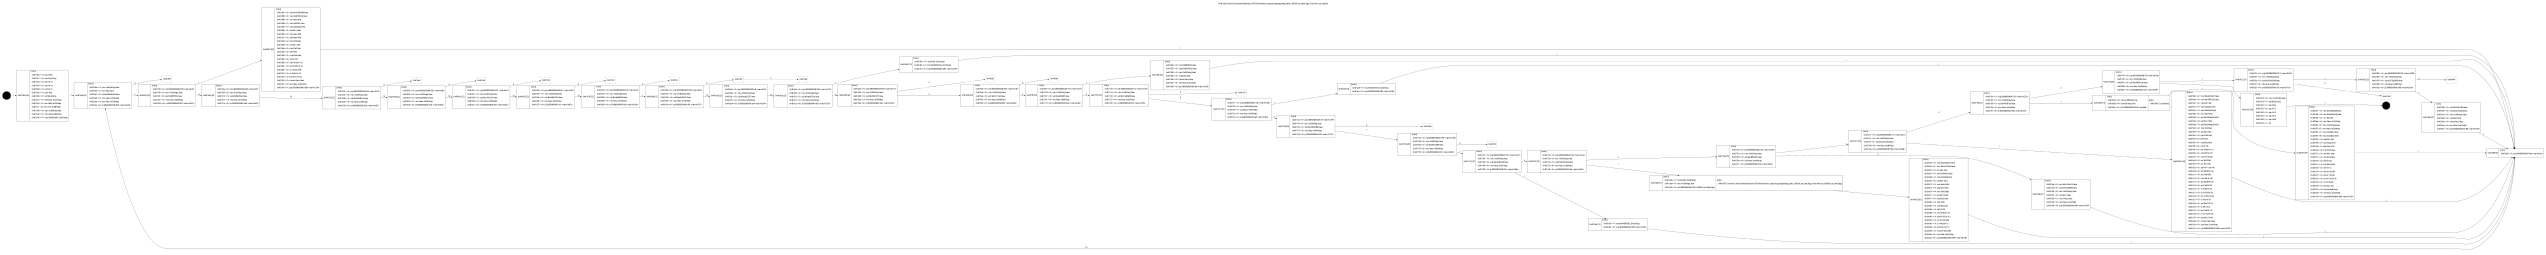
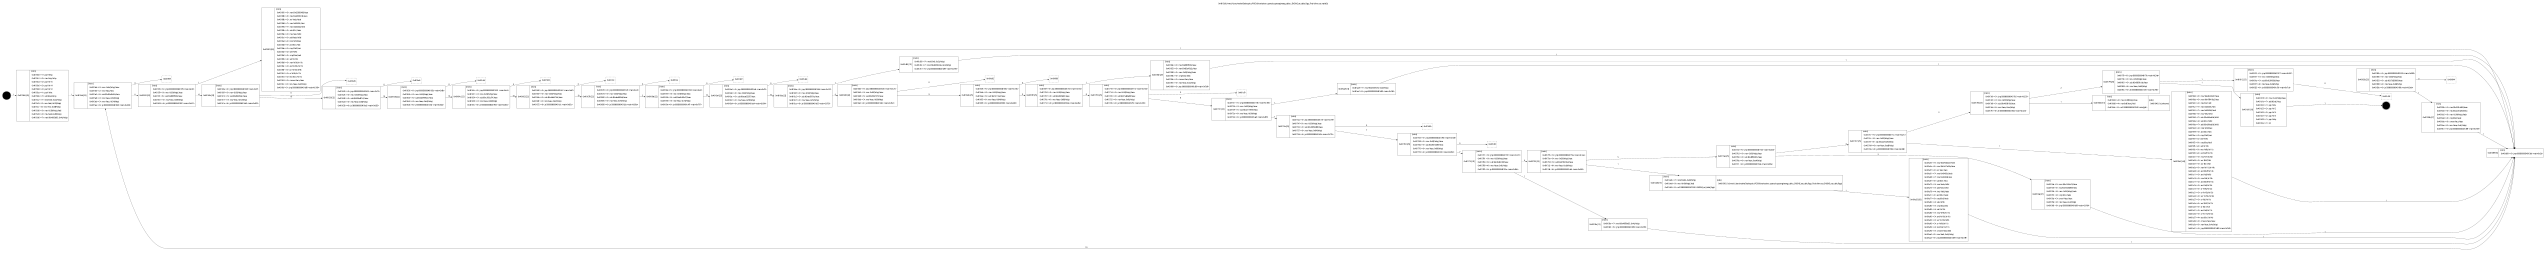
(770, 79) -> (782, 82)
(2324, 80) -> none
none -> (351, 81)
(2325, 153) -> none
